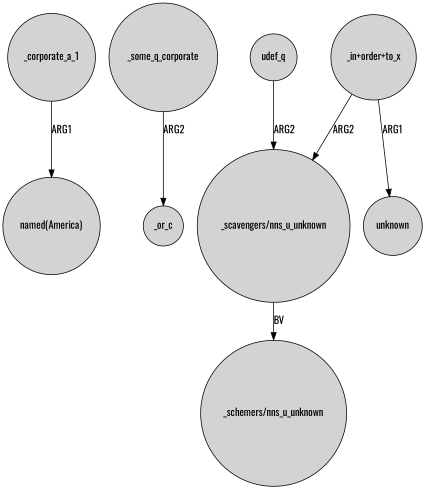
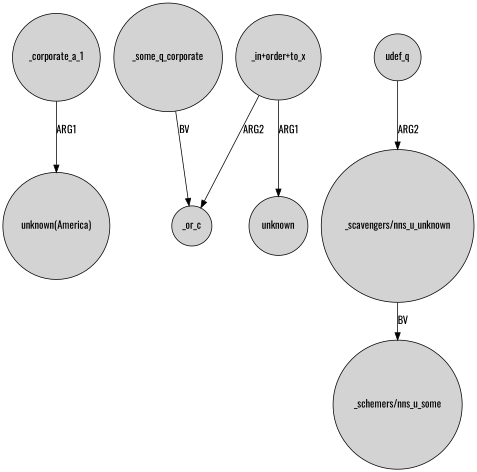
(334, 124) -> (232, 148)
(174, 131) -> (184, 131)
(52, 226) -> (56, 226)
(274, 413) -> (398, 405)
